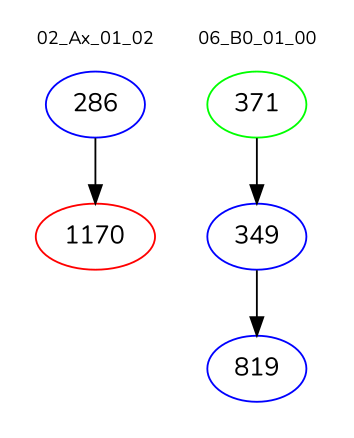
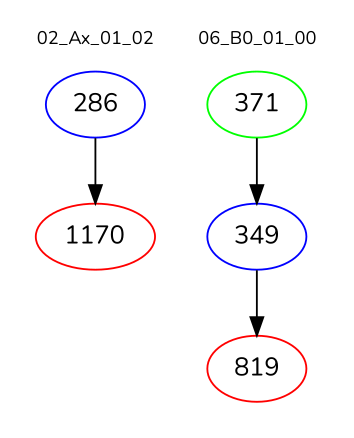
(257, 369) -> (257, 369)
